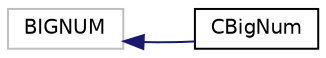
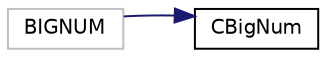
(169, 42) -> (149, 16)
